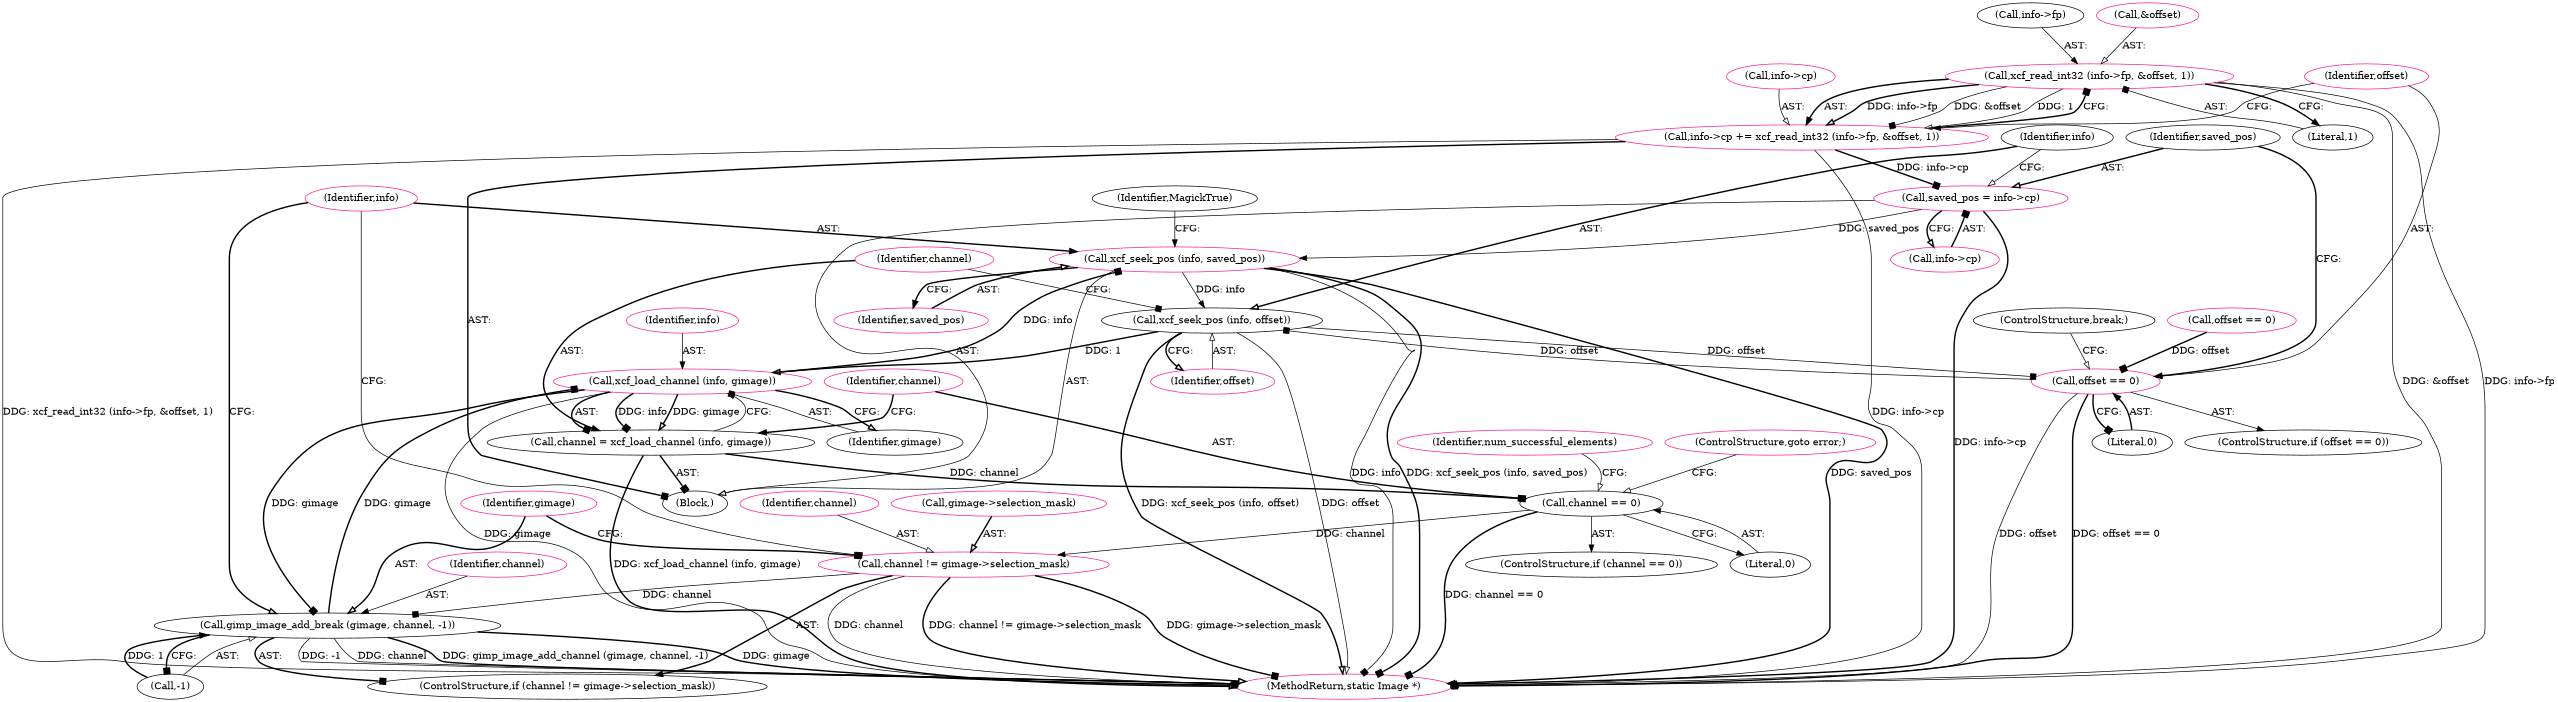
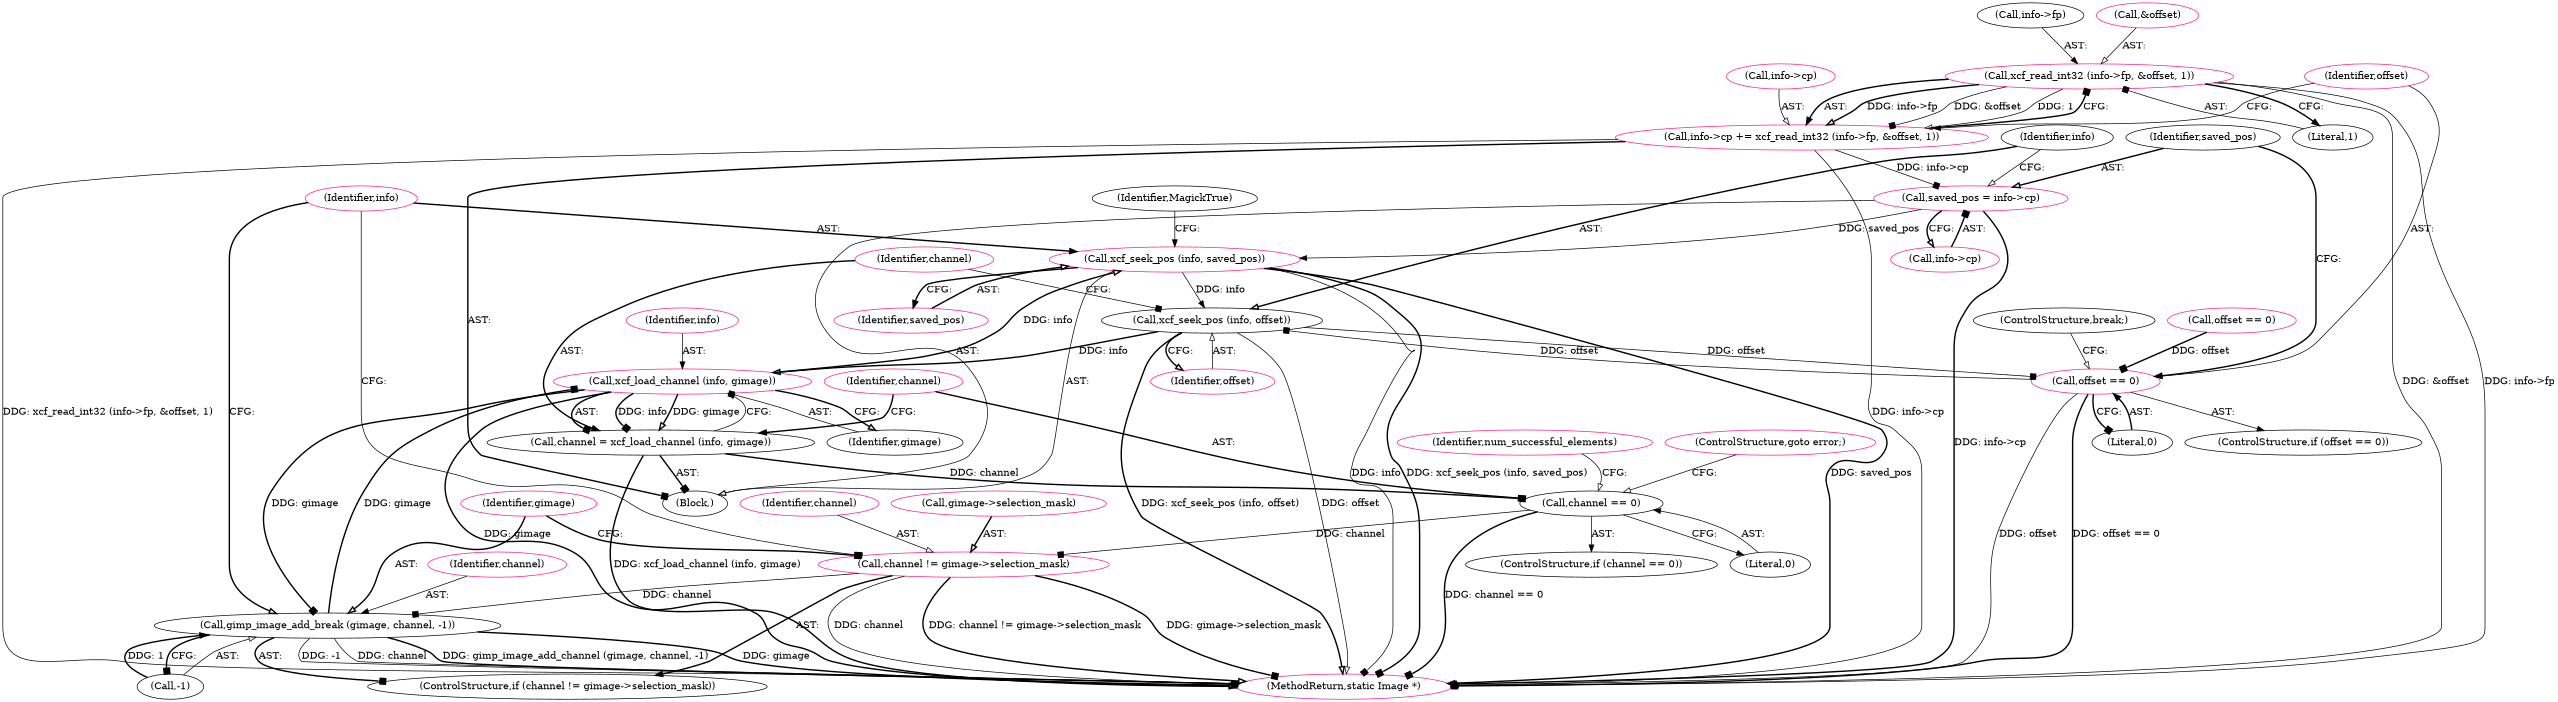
(1884, 167) -> (1884, 167)
(962, 348) -> (962, 348)
(1103, 351) -> (1103, 351)
(1298, 532) -> (1298, 532)
(716, 603) -> (716, 603)
